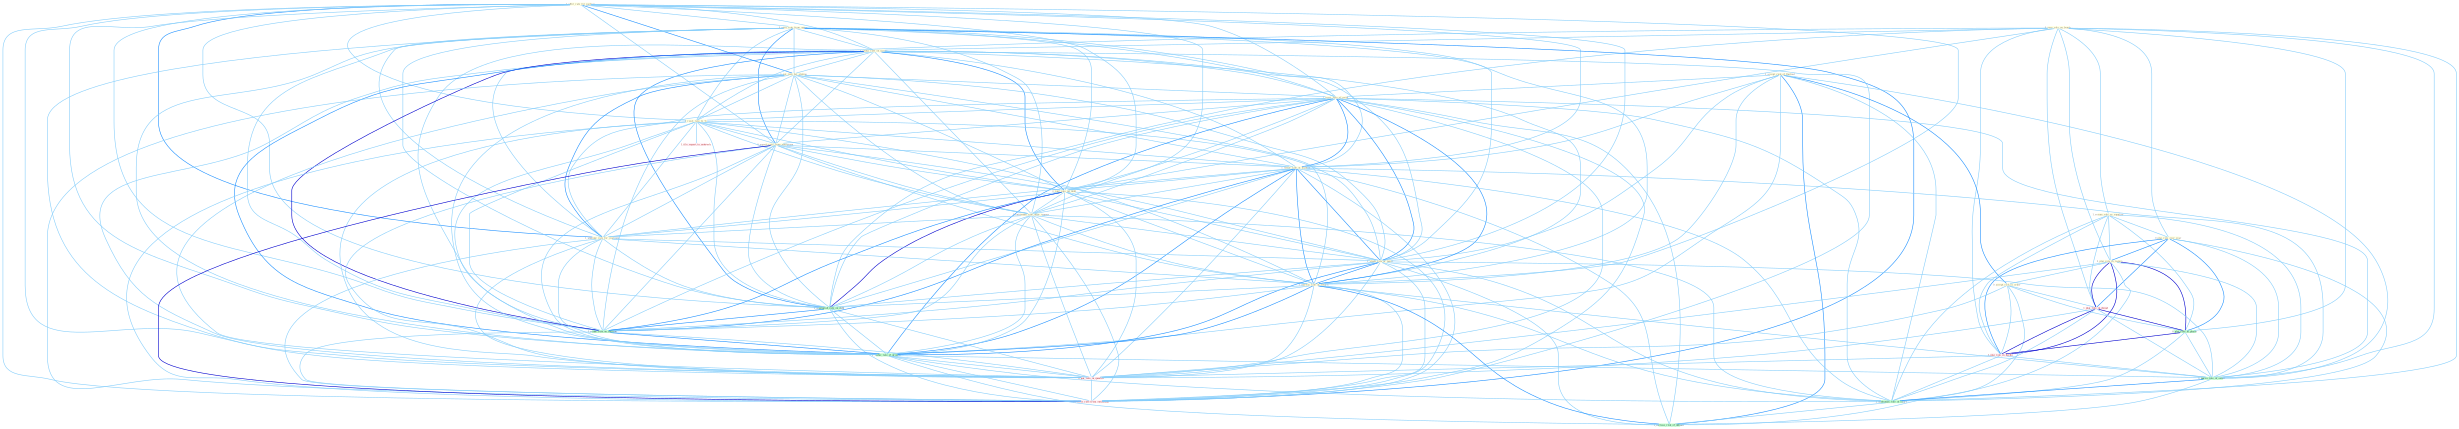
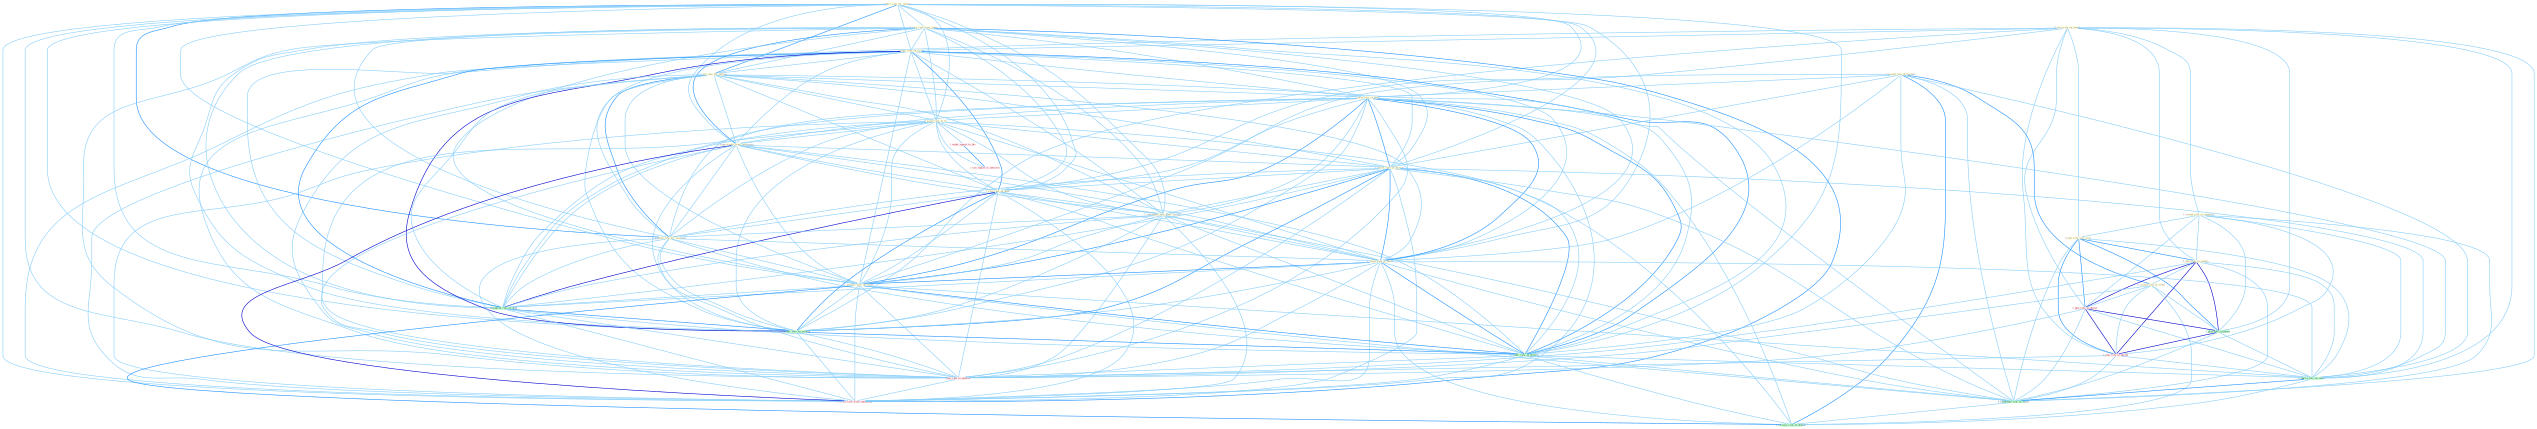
none -> (963, 144)
